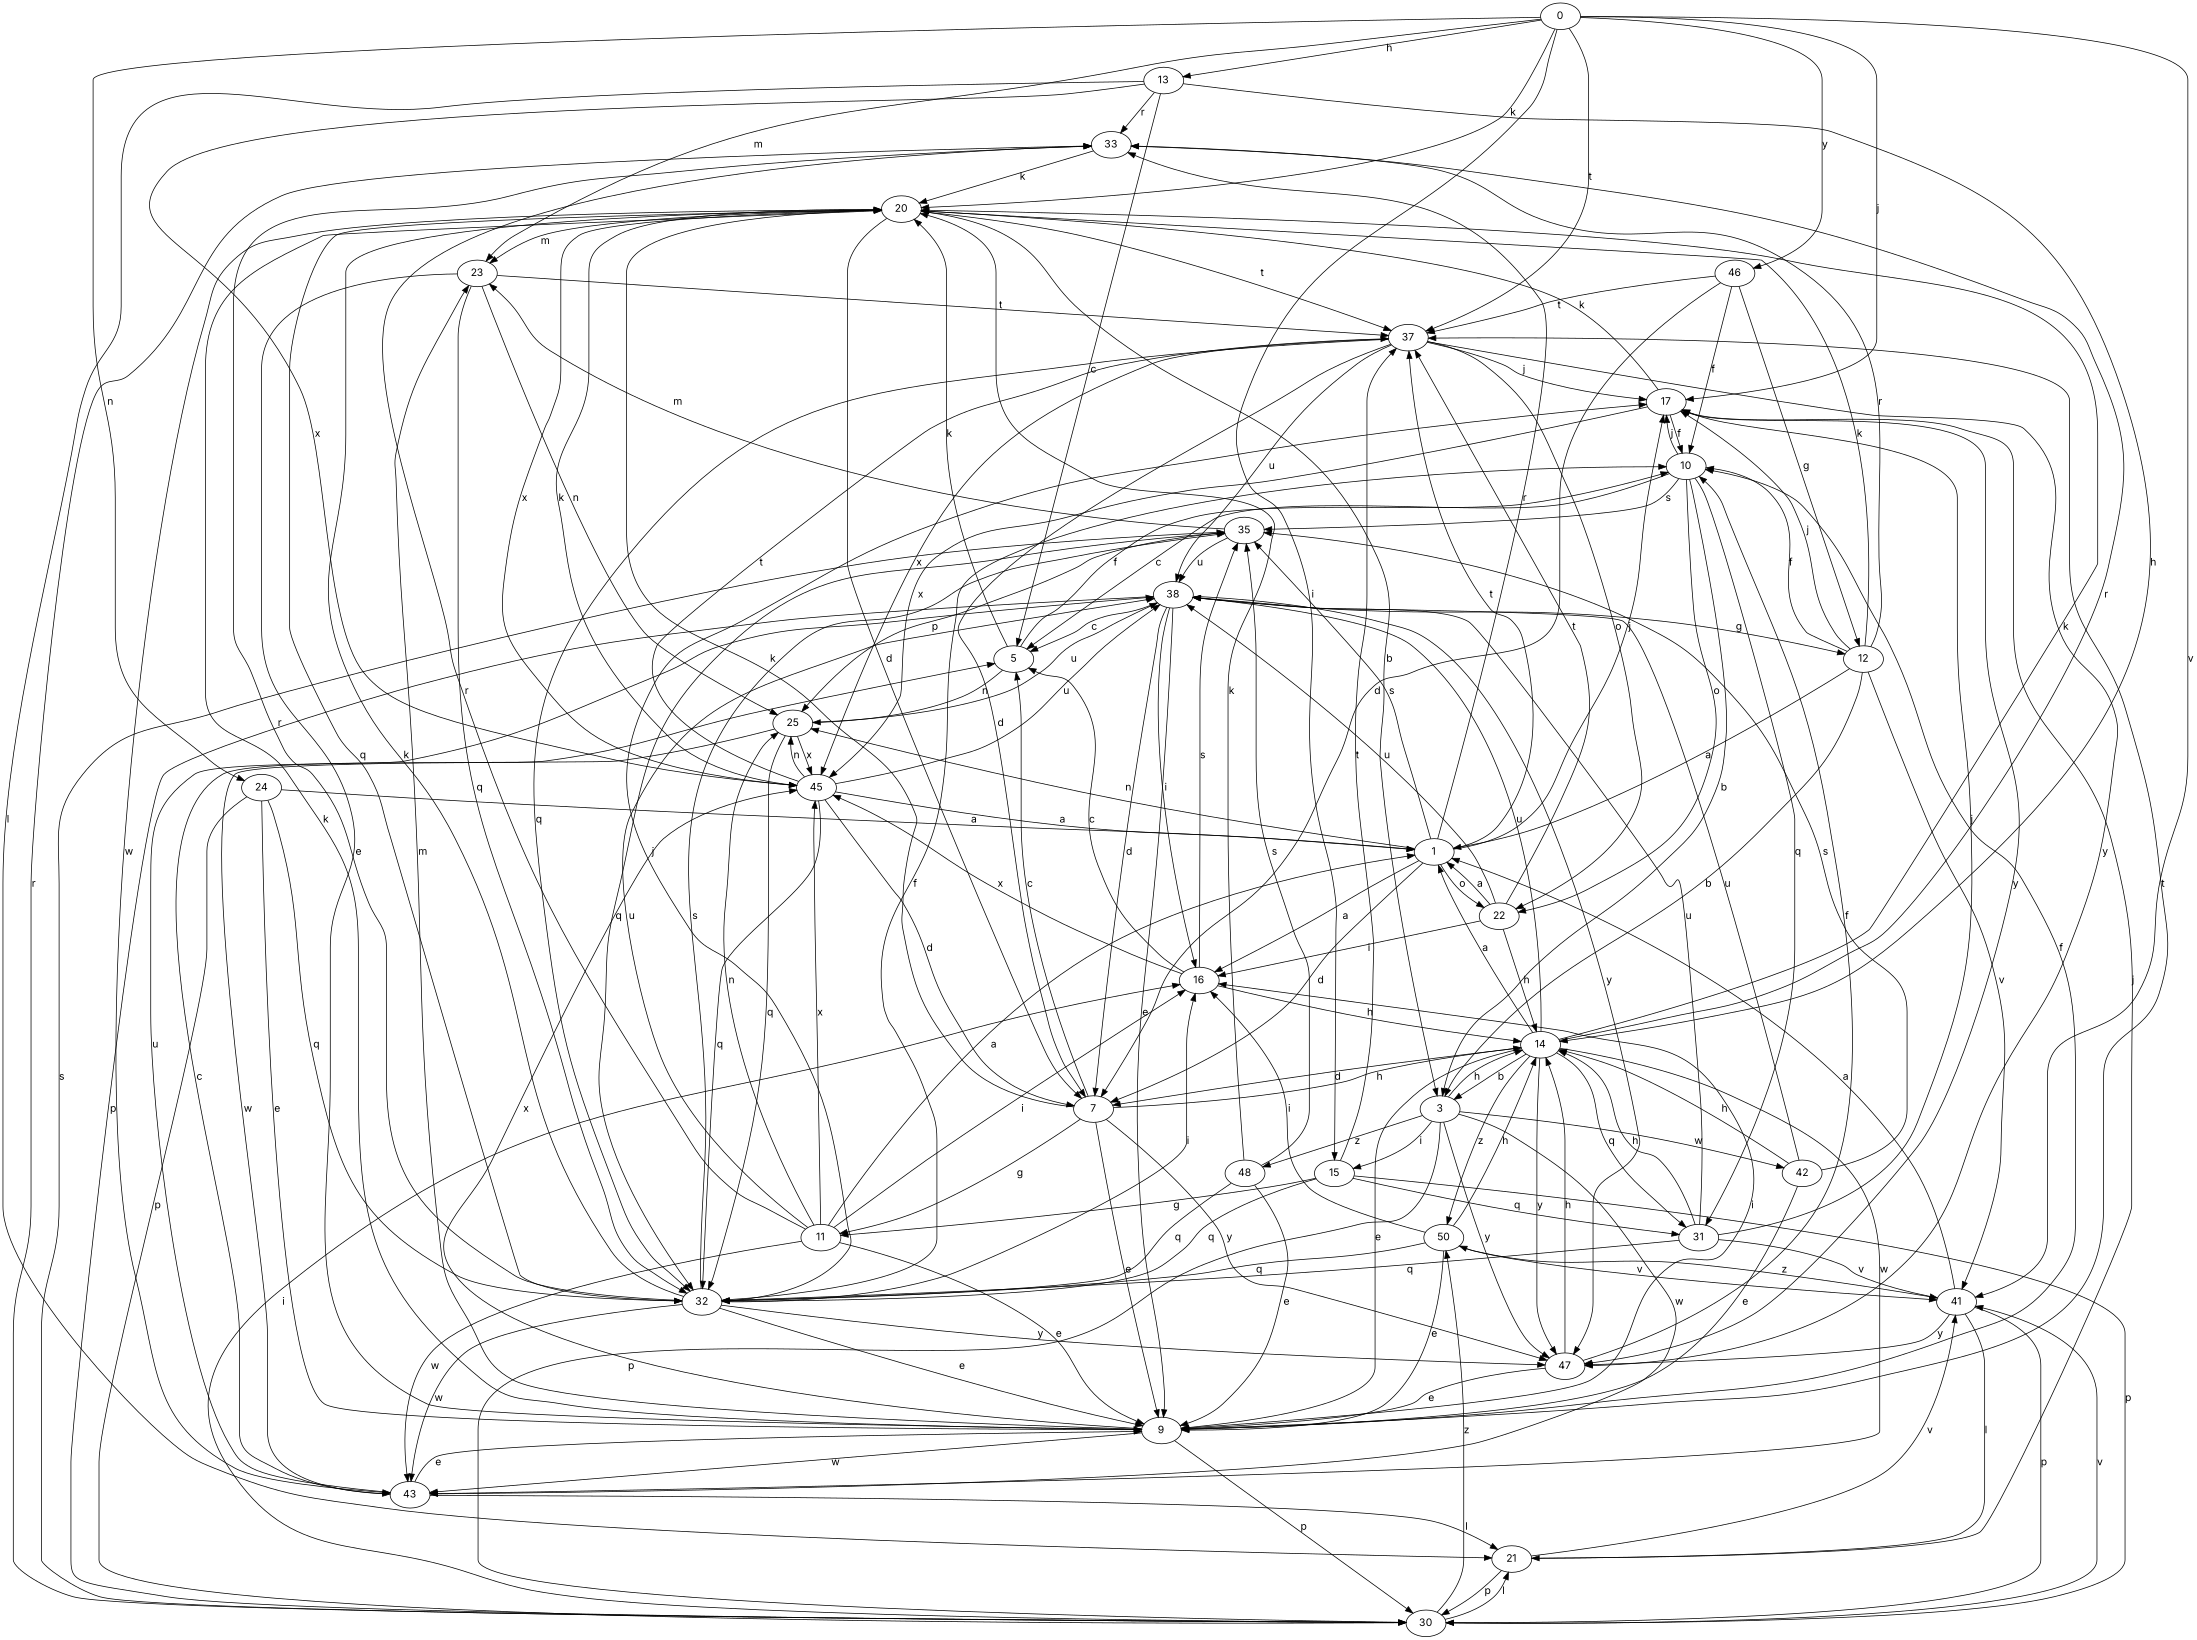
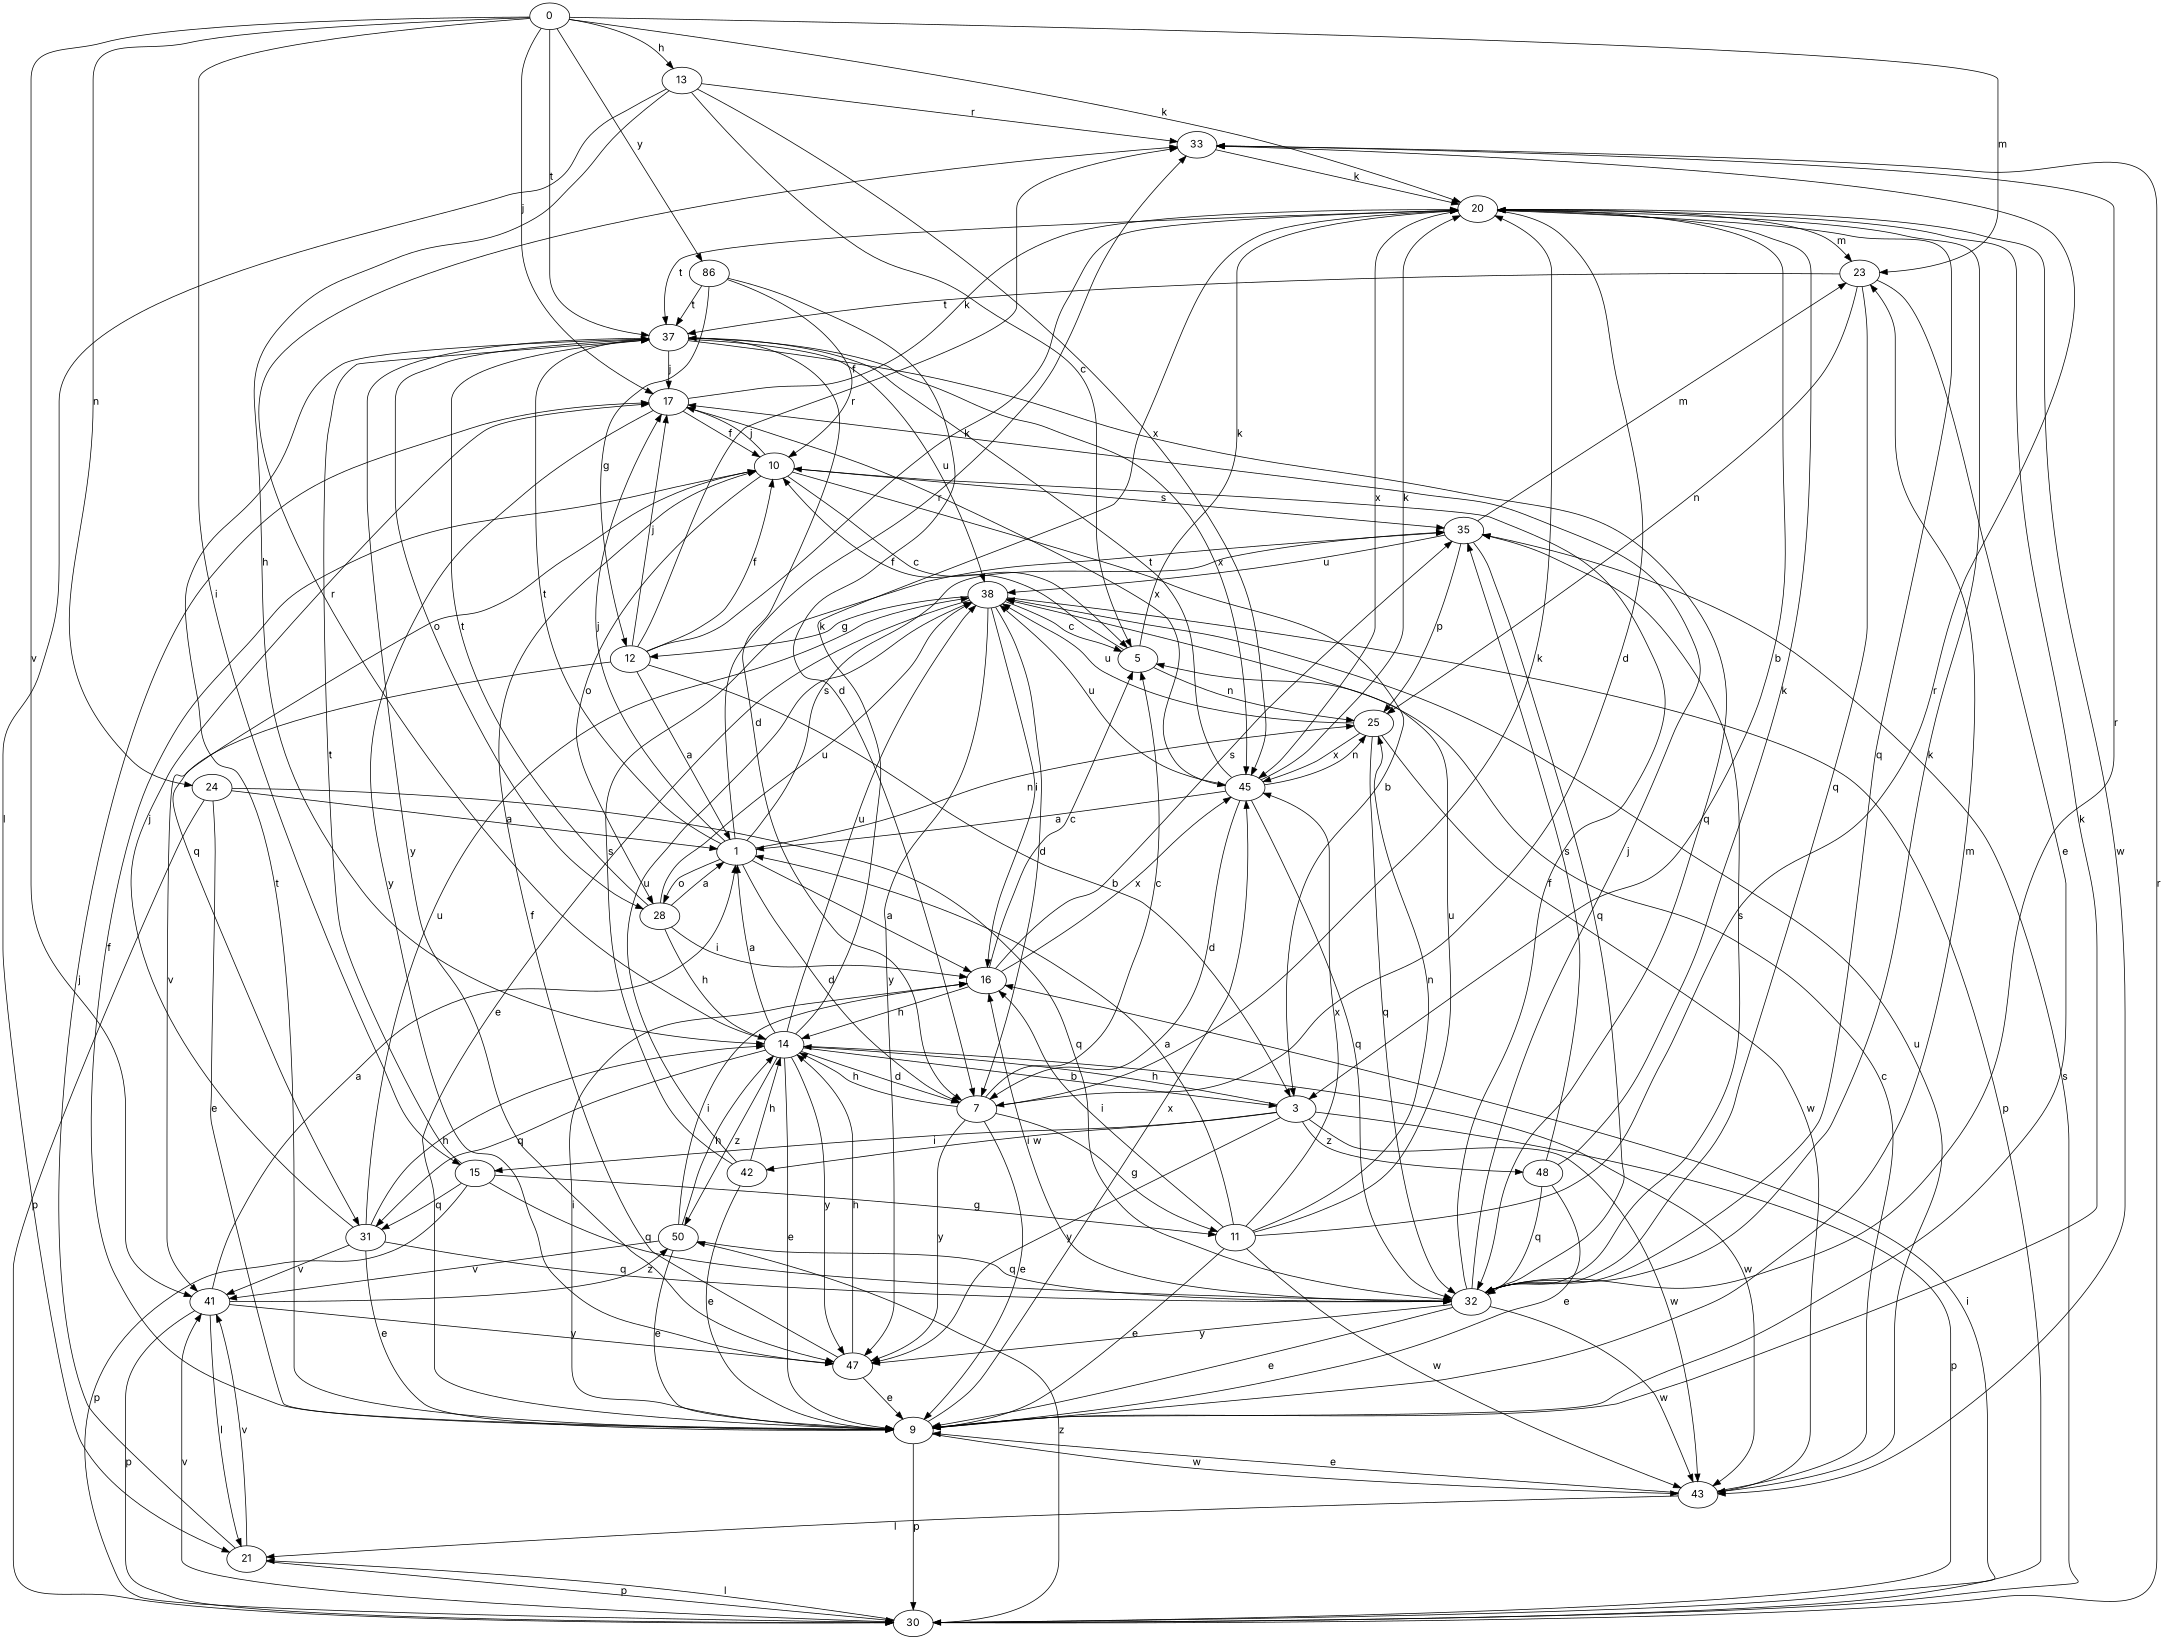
(1735, 273) -> (709, 273)
(1499, 916) -> (660, 916)
none -> (429, 1406)
